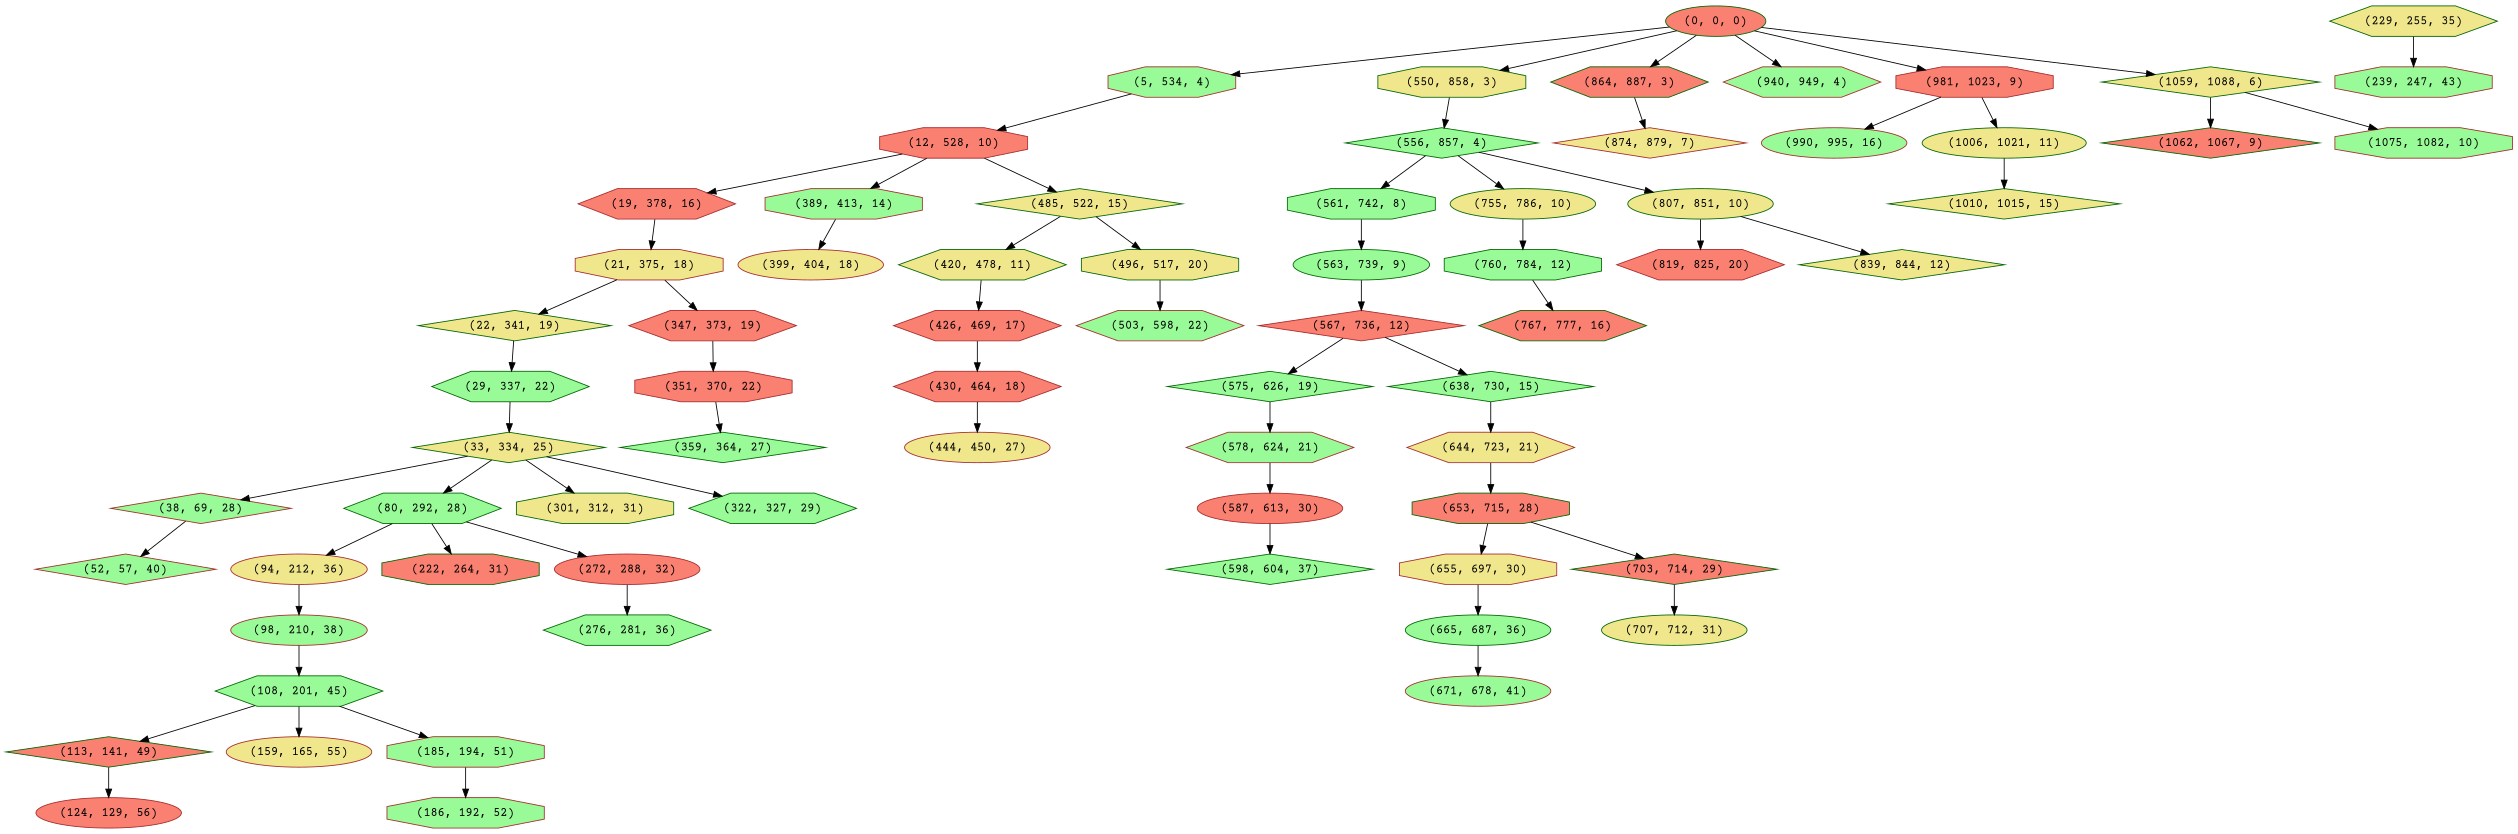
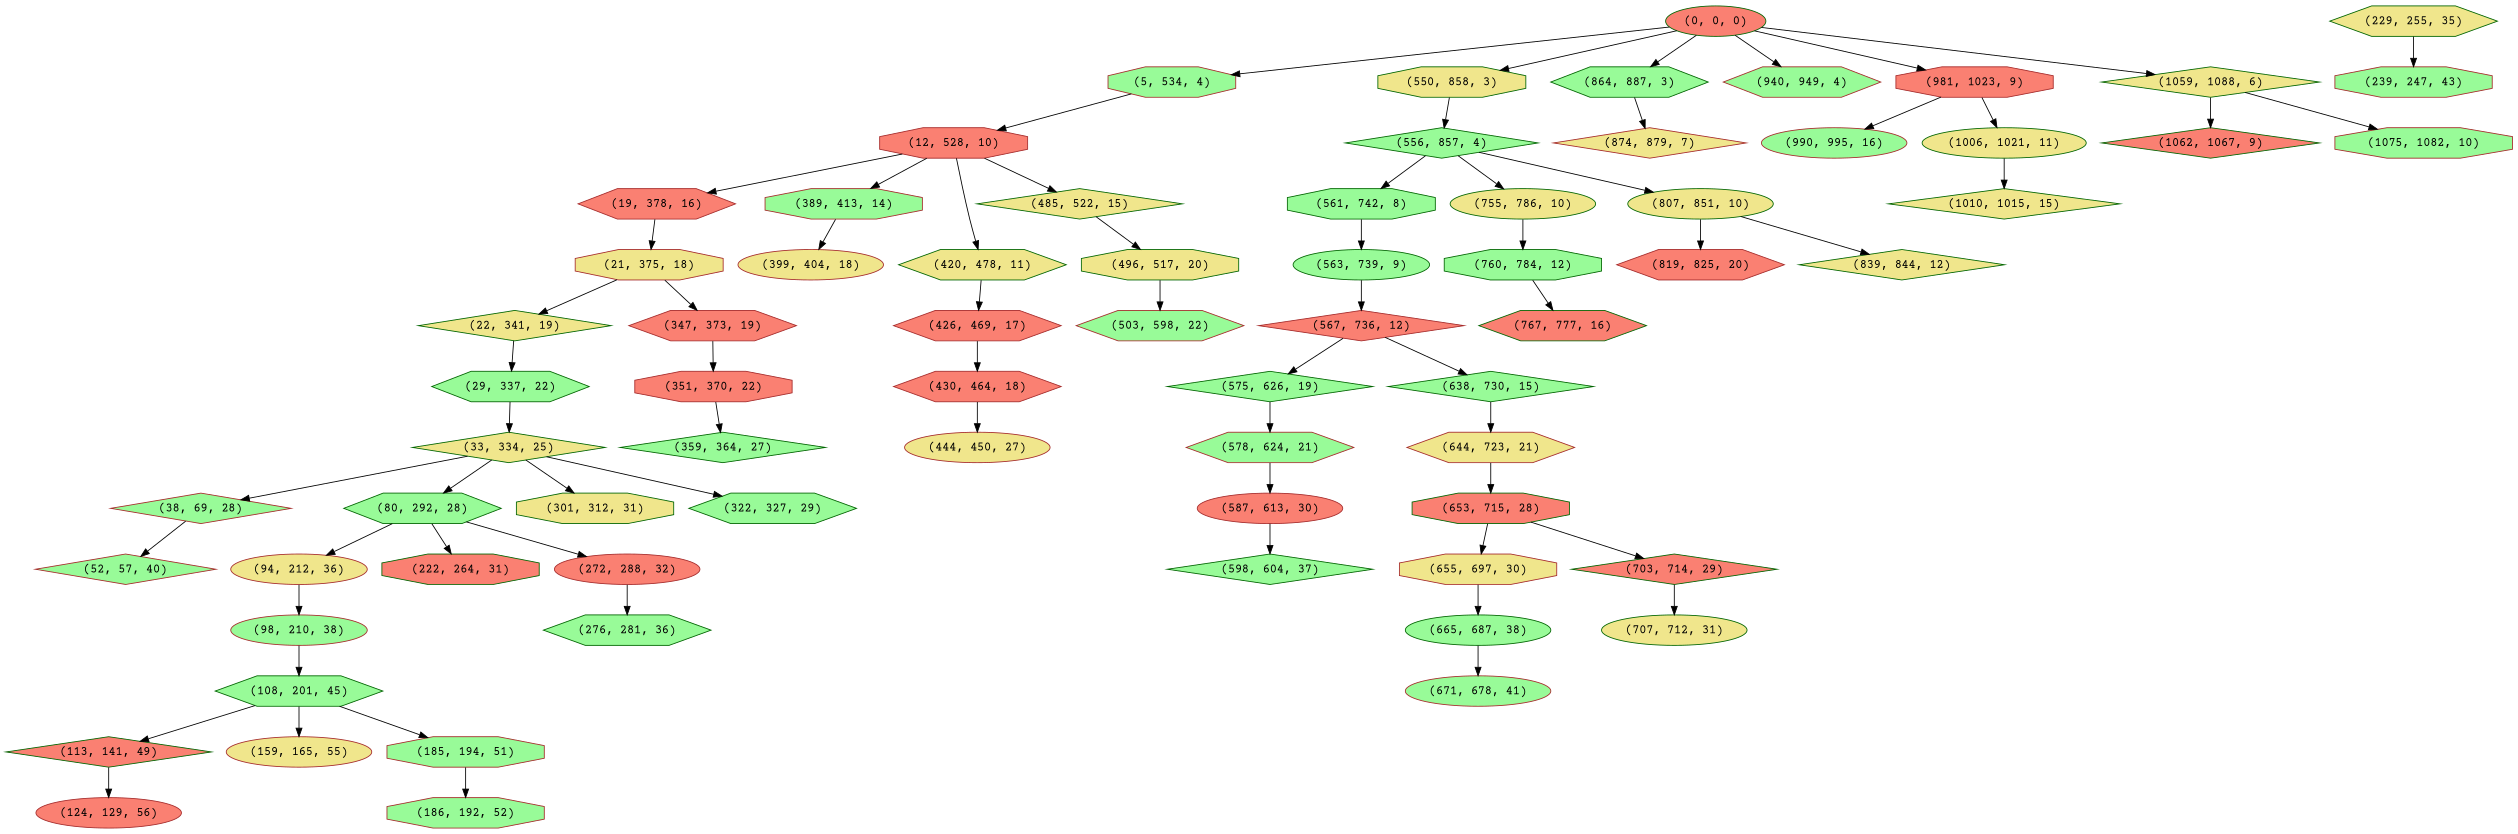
(1629, 82) -> (1629, 82)
(1037, 231) -> (965, 200)
(1478, 630) -> (1478, 630)
